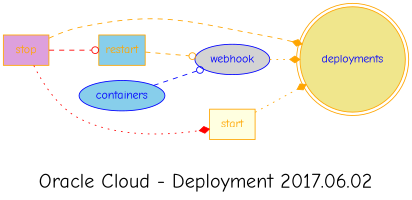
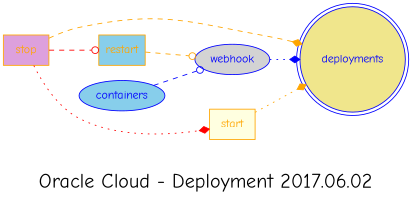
(280, 59) -> (280, 59)
(353, 59) -> (353, 59)
